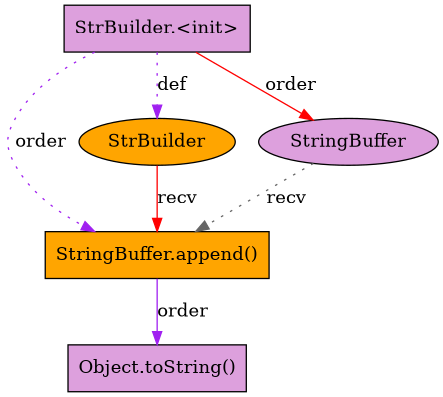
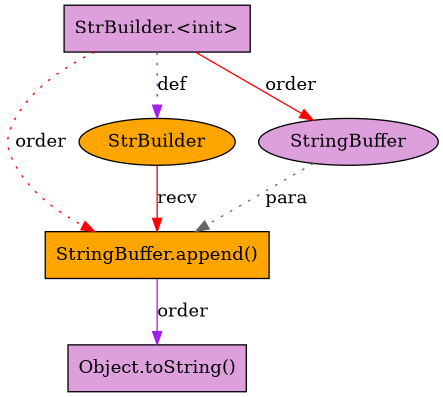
(9, 135) -> (9, 135)
(287, 198) -> (287, 198)
